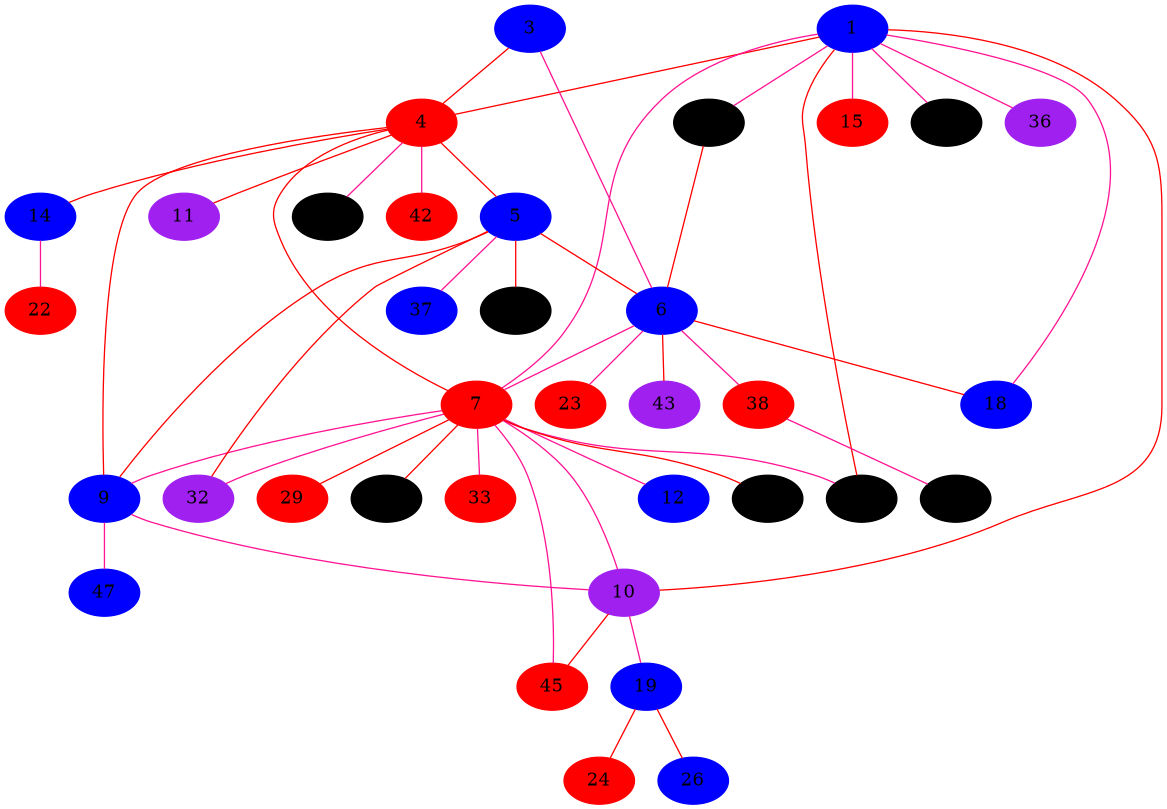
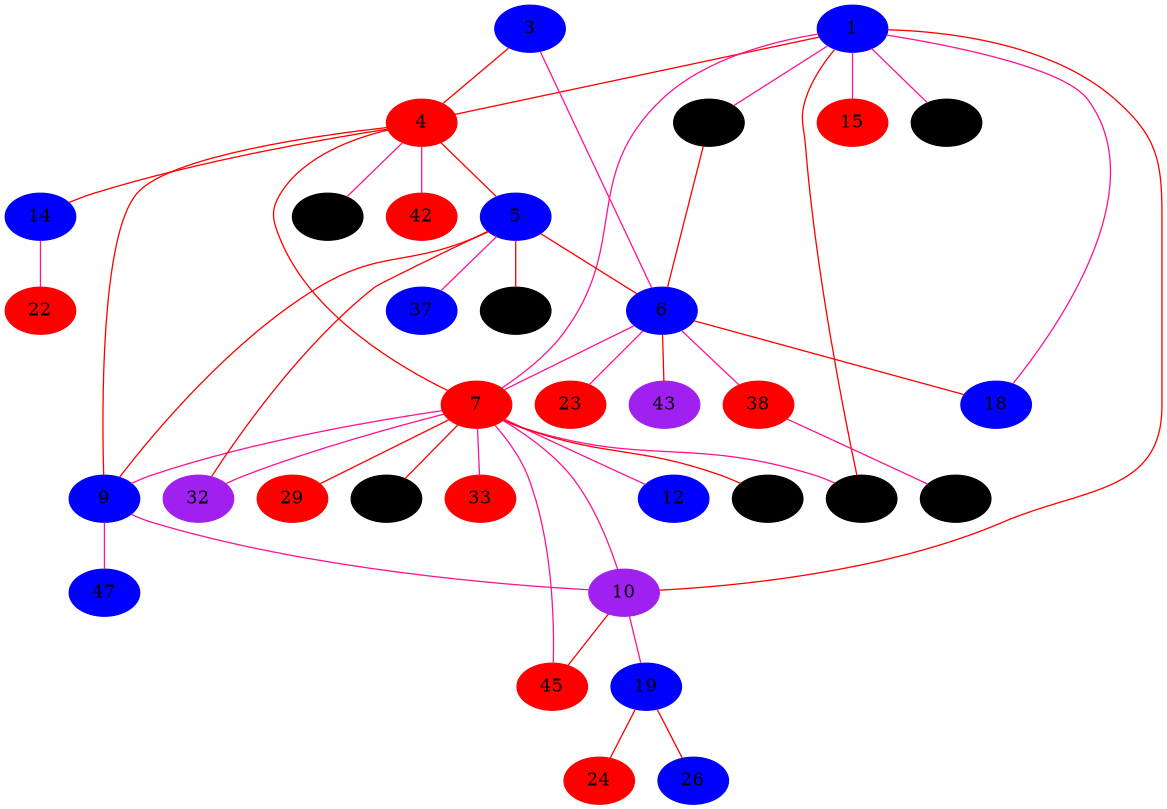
(1041, 123) -> none
(184, 217) -> none
